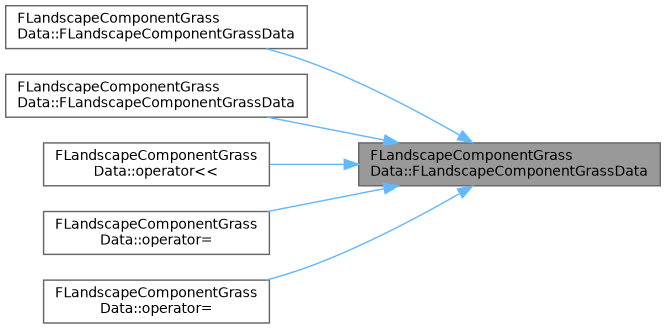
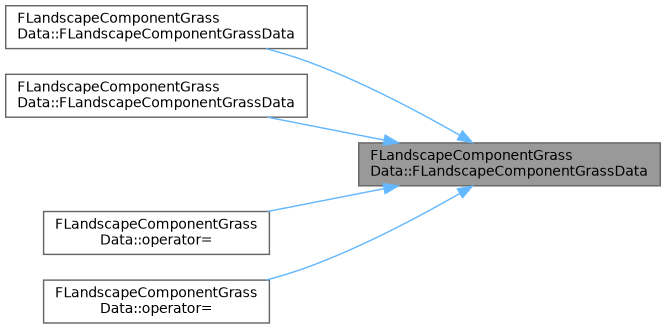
(156, 164) -> none
